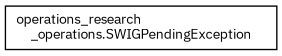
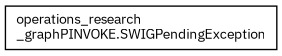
(141, 28) -> (141, 28)
